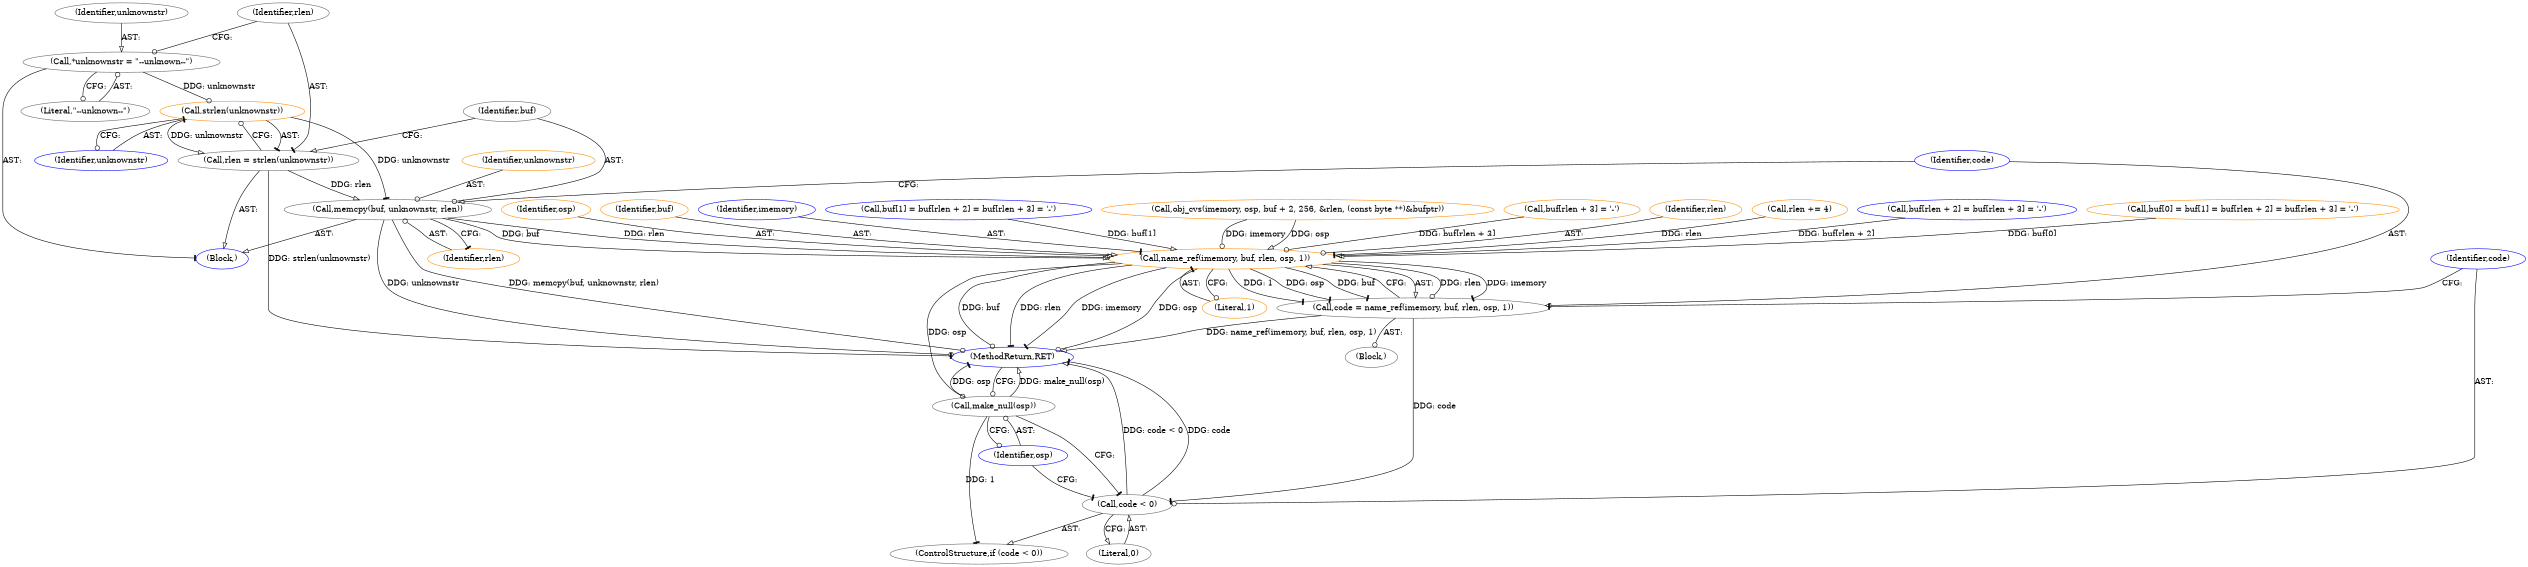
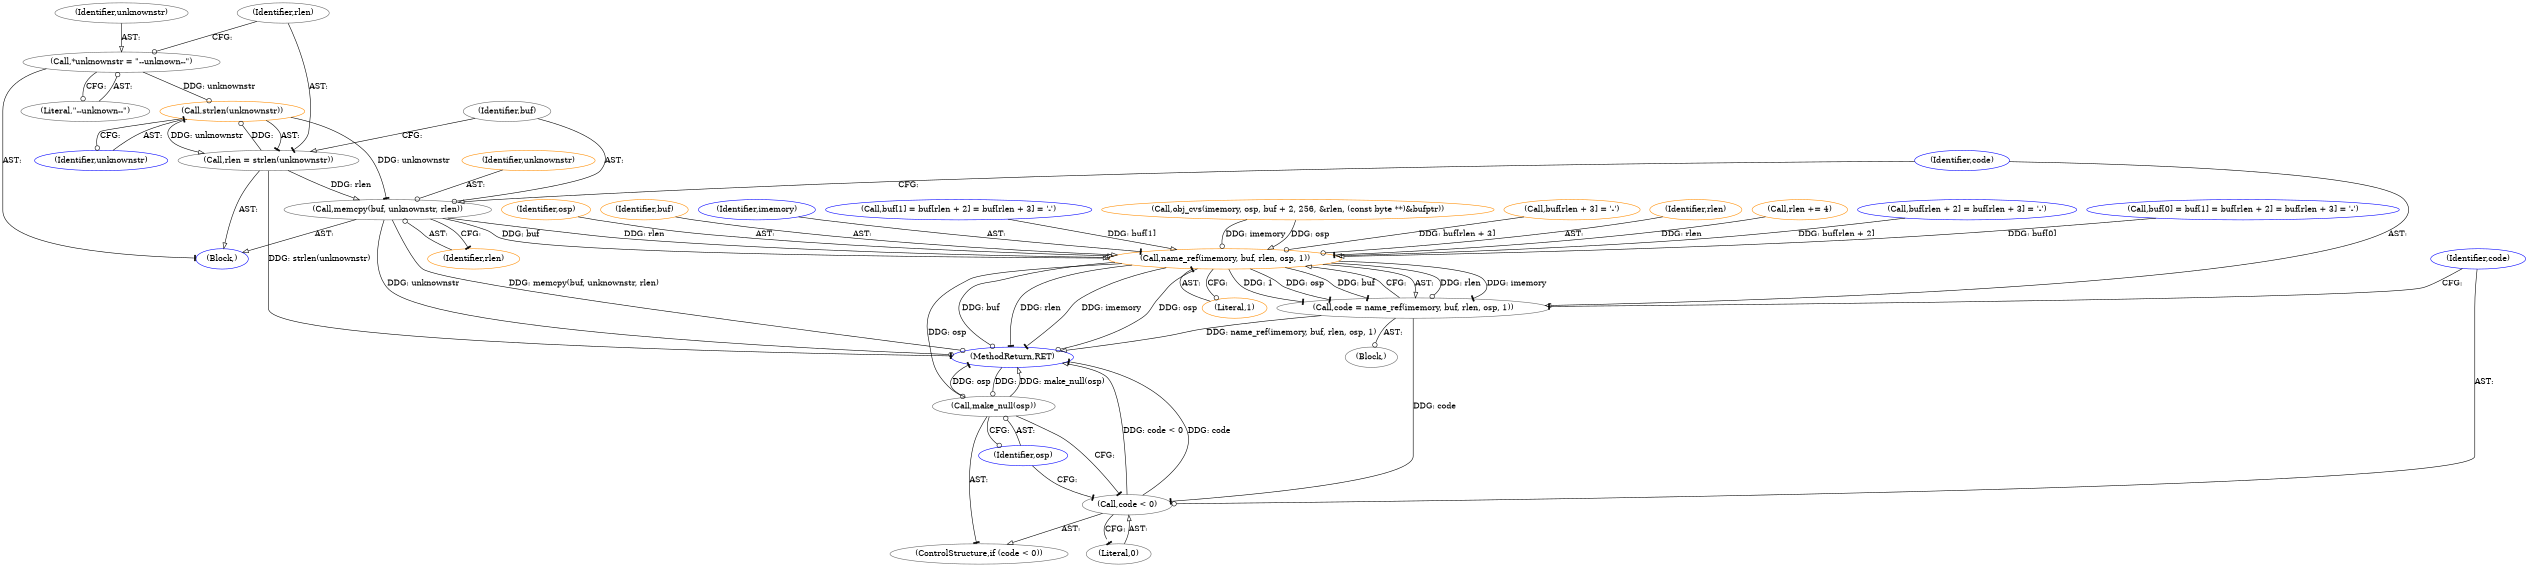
(264, 136) -> (264, 136)
(2243, 210) -> (2243, 210)
(1007, 382) -> (1007, 382)
(980, 480) -> (980, 480)
(1105, 526) -> (1105, 526)
